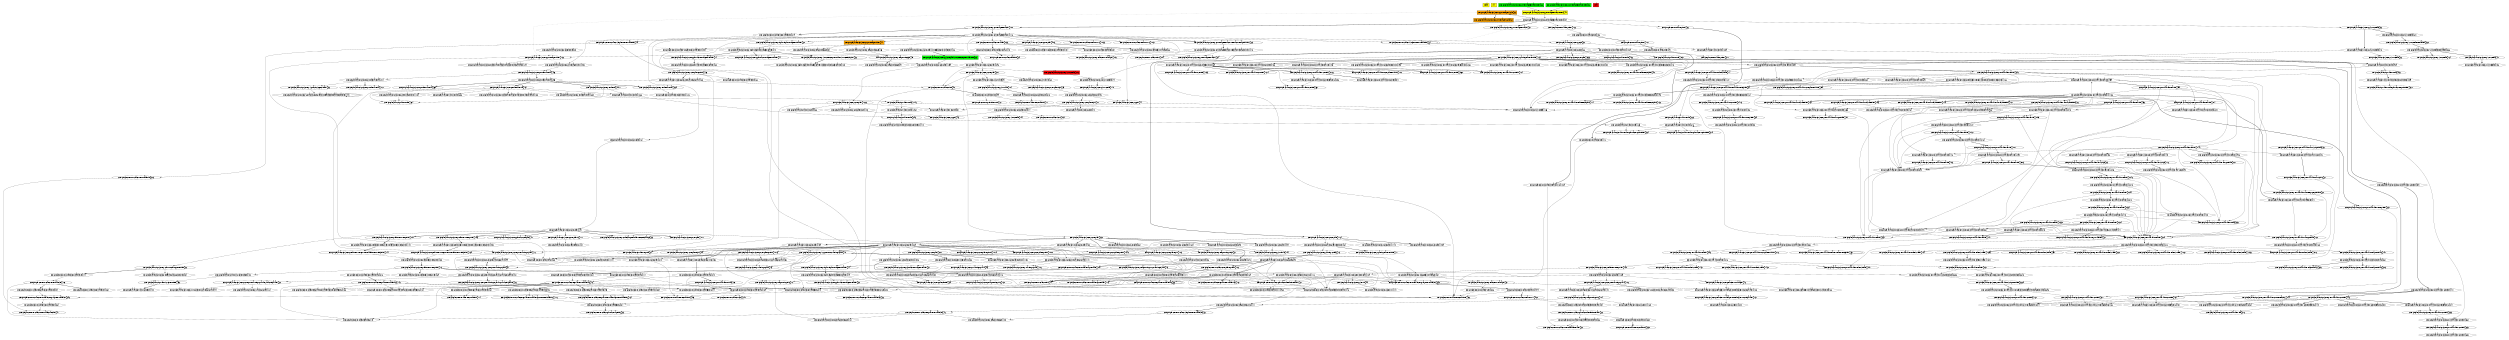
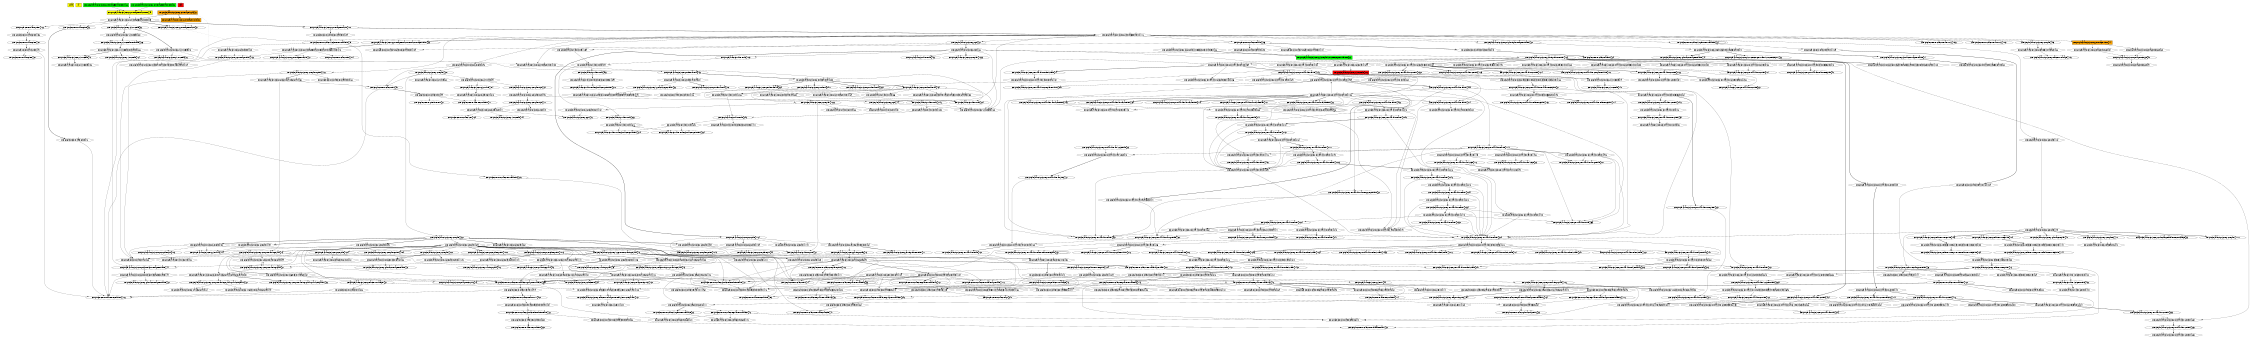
(895, 58) -> (2132, 58)
(1060, 248) -> (396, 248)
(706, 279) -> (987, 249)
